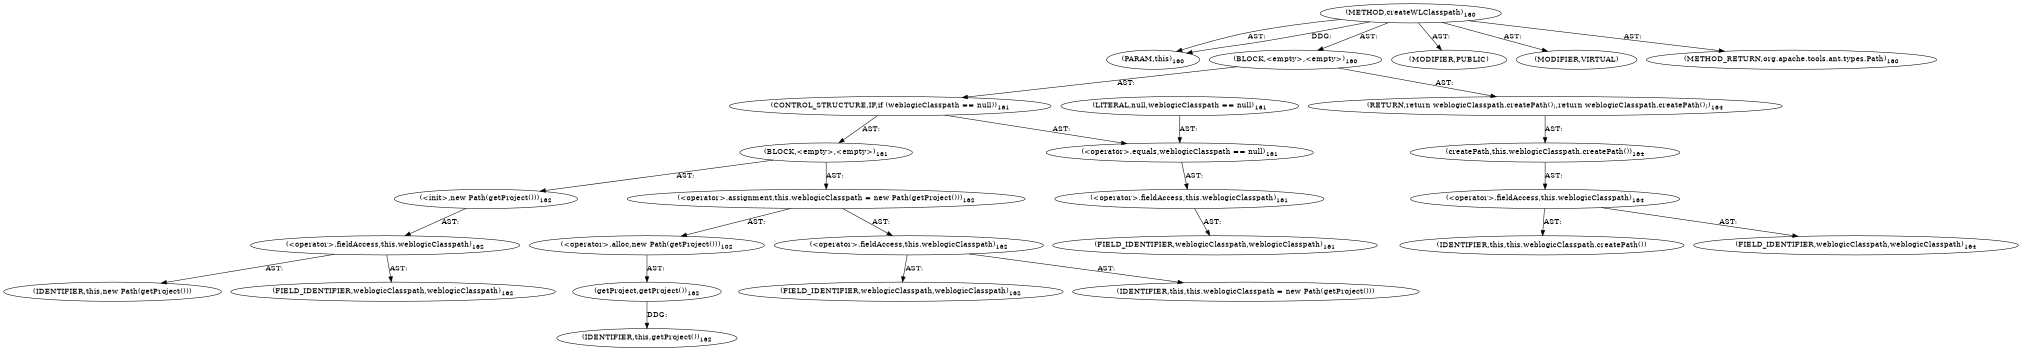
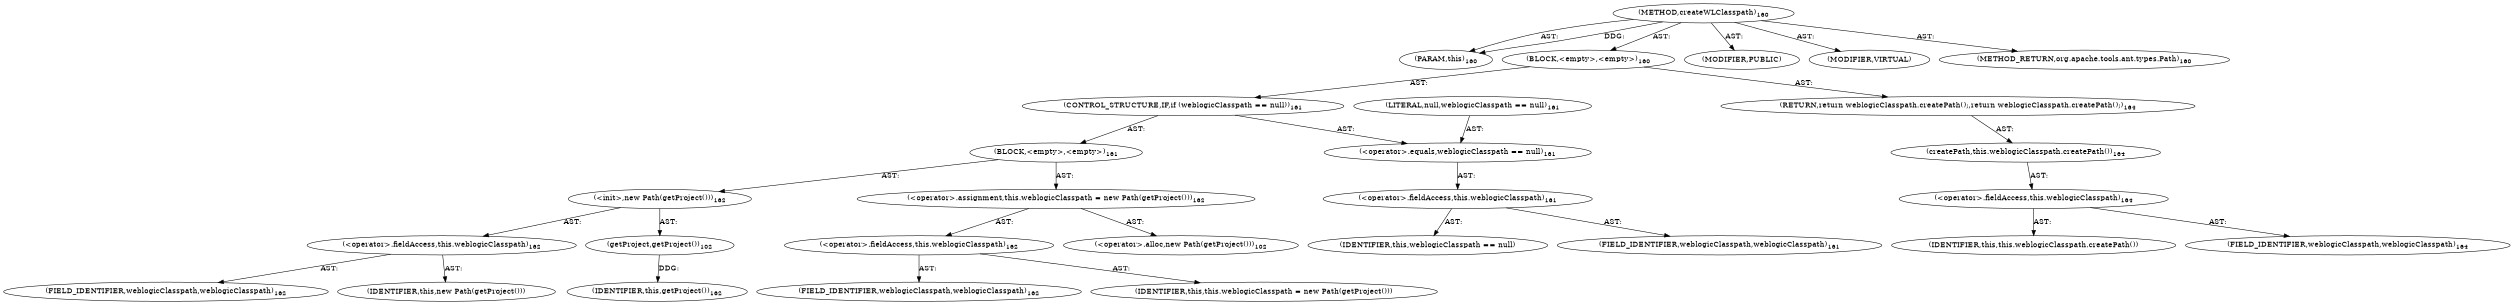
none -> (1428, 245)
(647, 266) -> (660, 219)
(694, 291) -> (706, 245)
